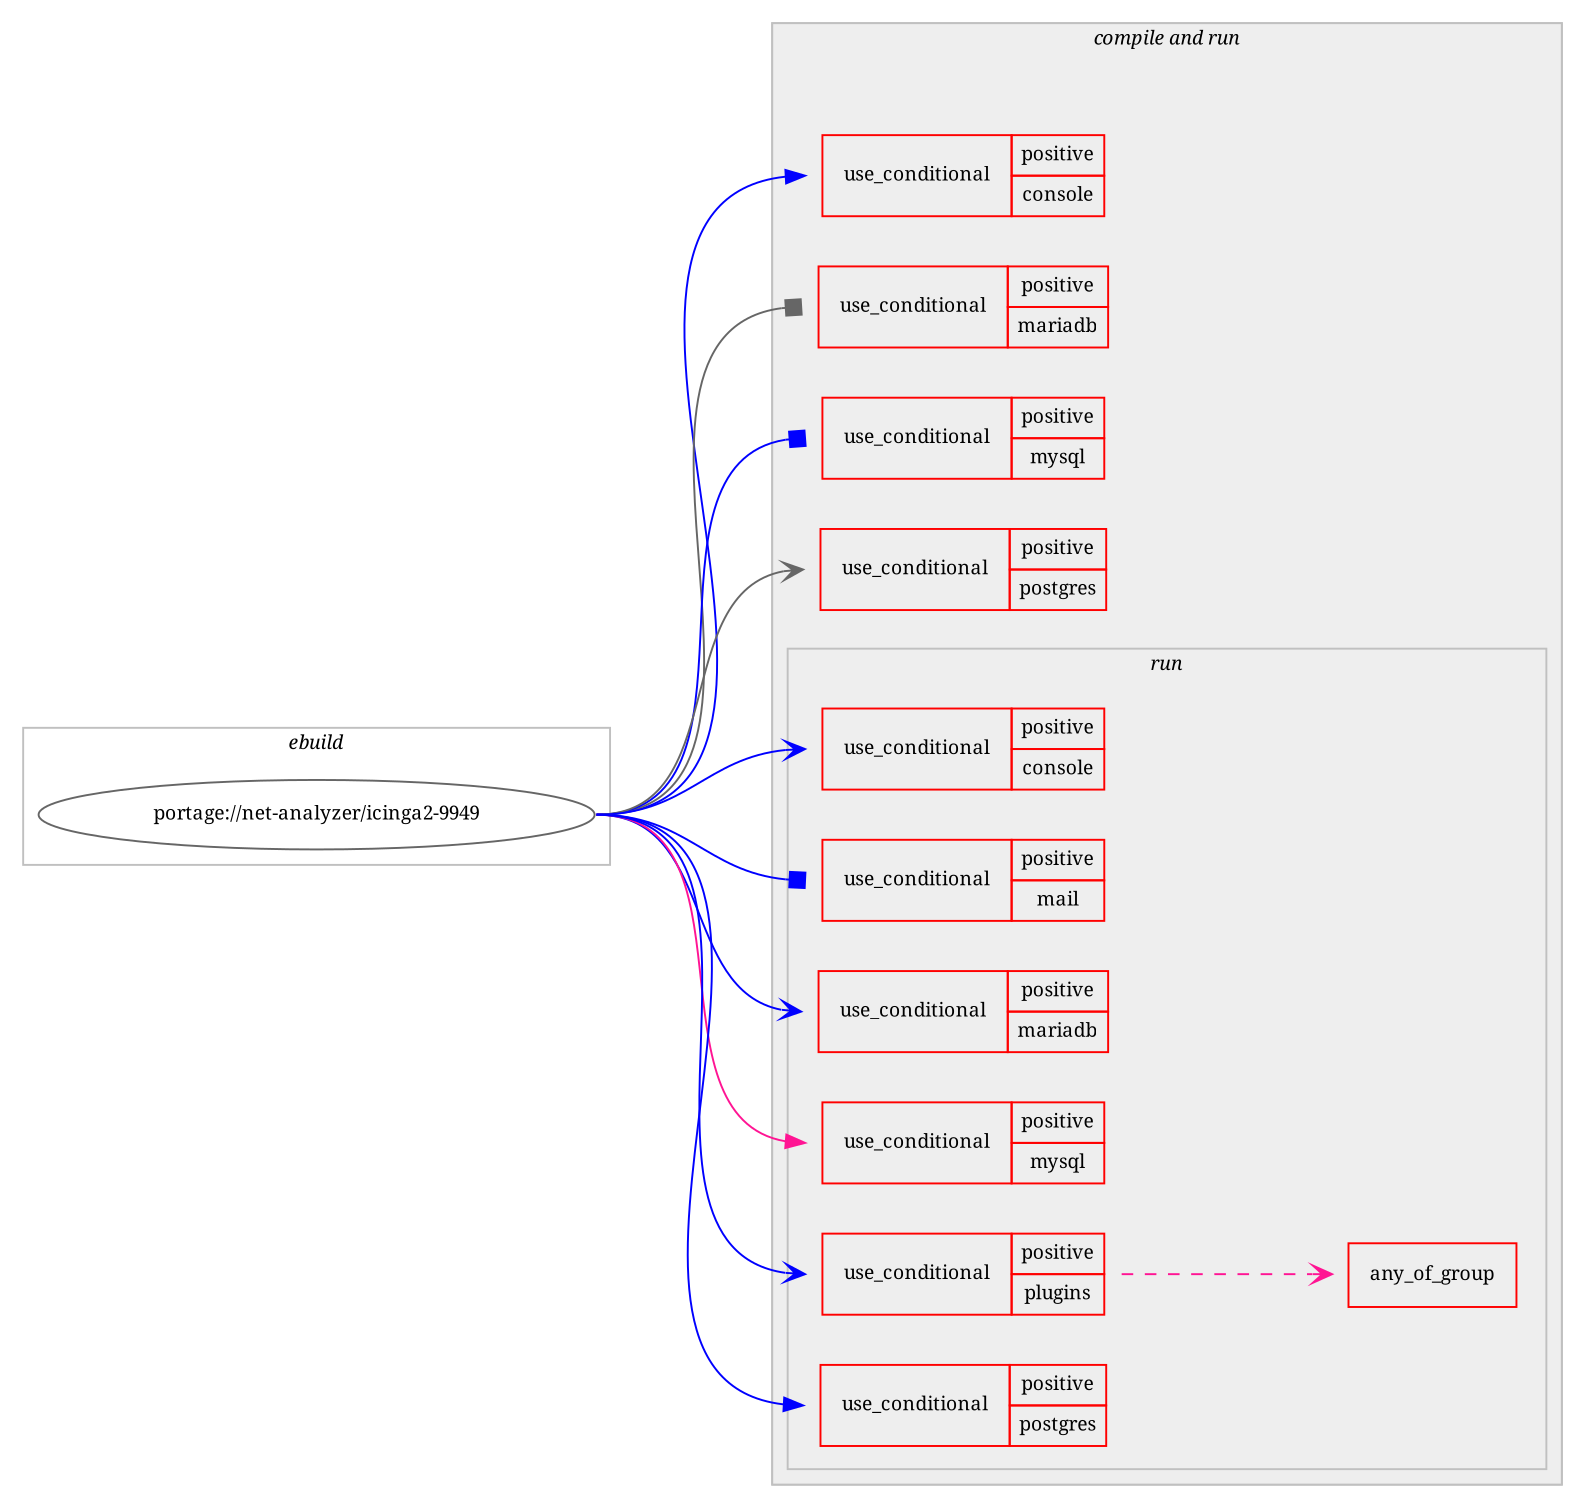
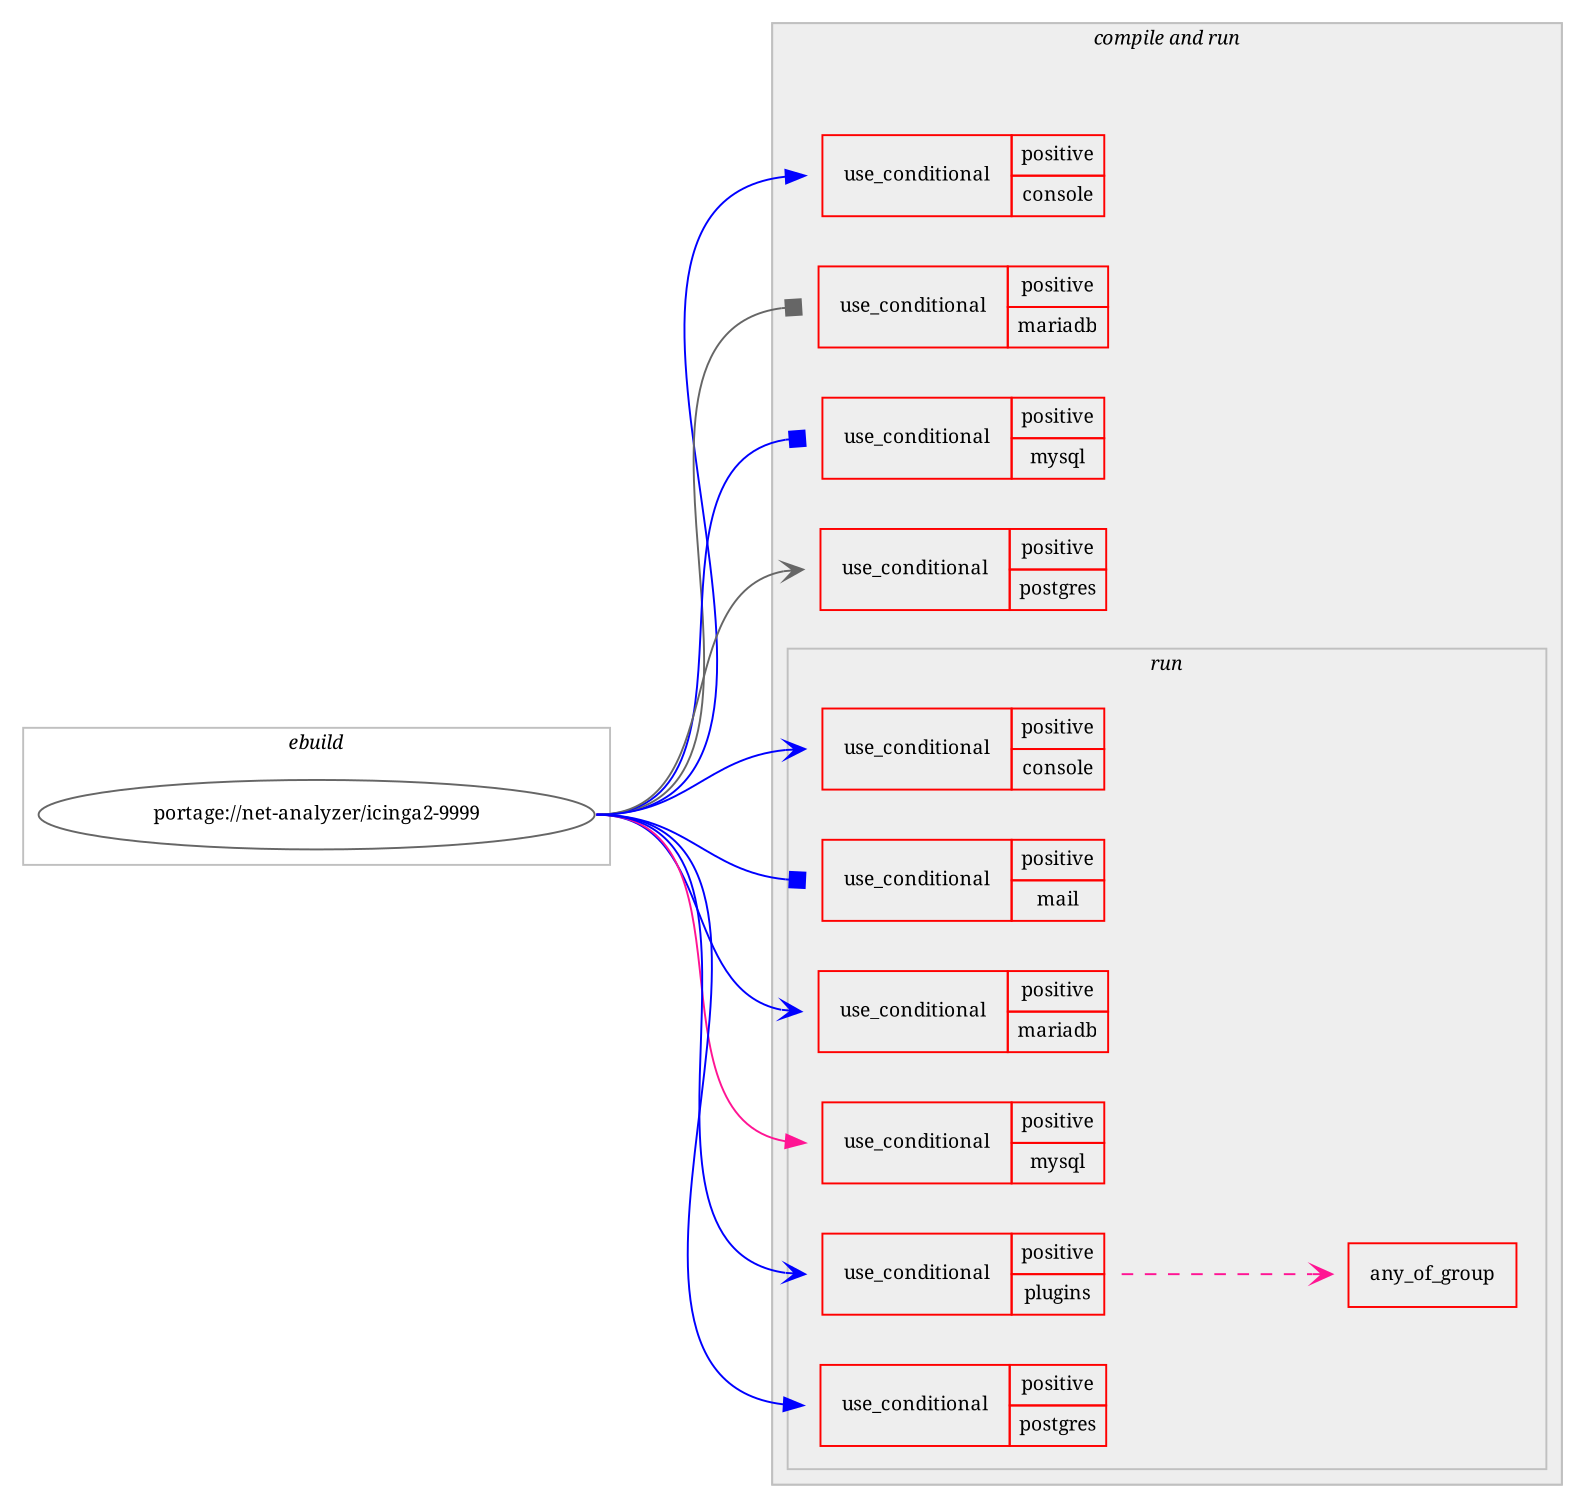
(317, 815) -> (317, 815)
